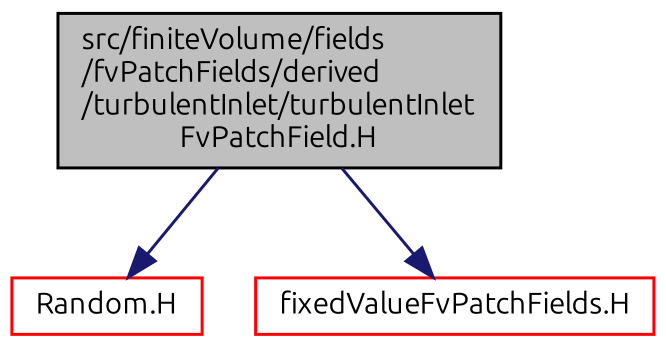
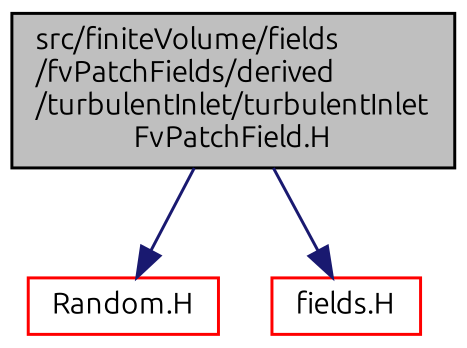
(455, 306) -> (346, 306)
